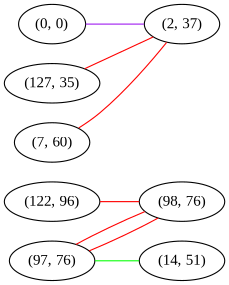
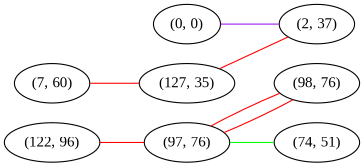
(126, 89) -> (115, 83)
(120, 202) -> (122, 142)
(182, 261) -> (317, 142)
